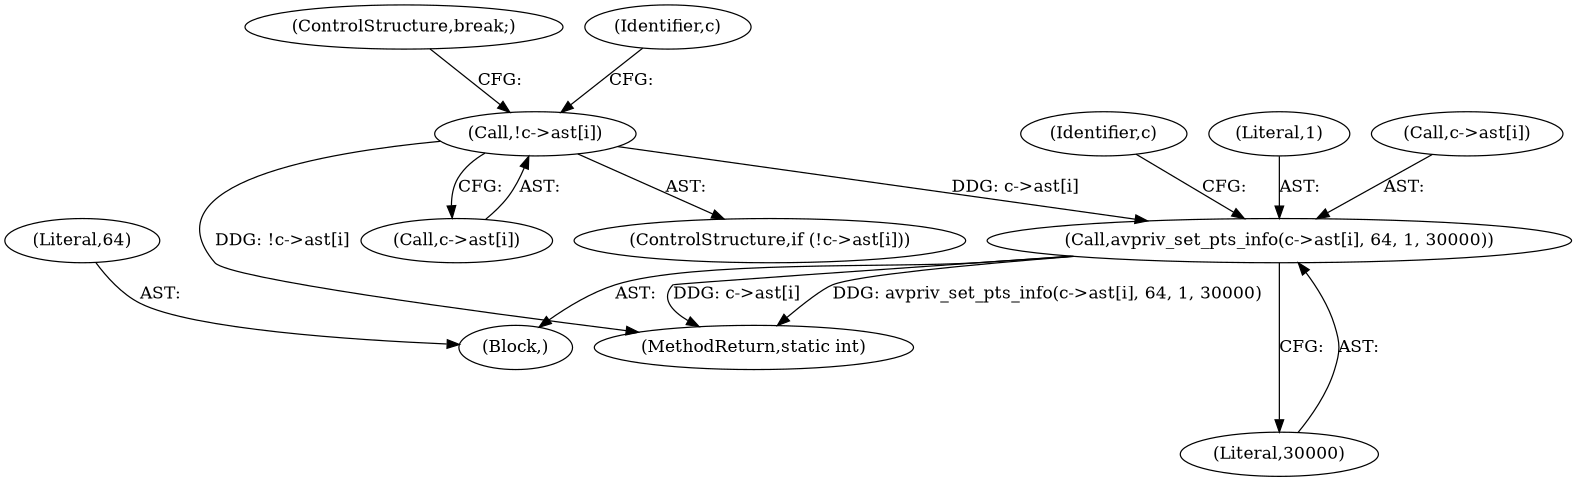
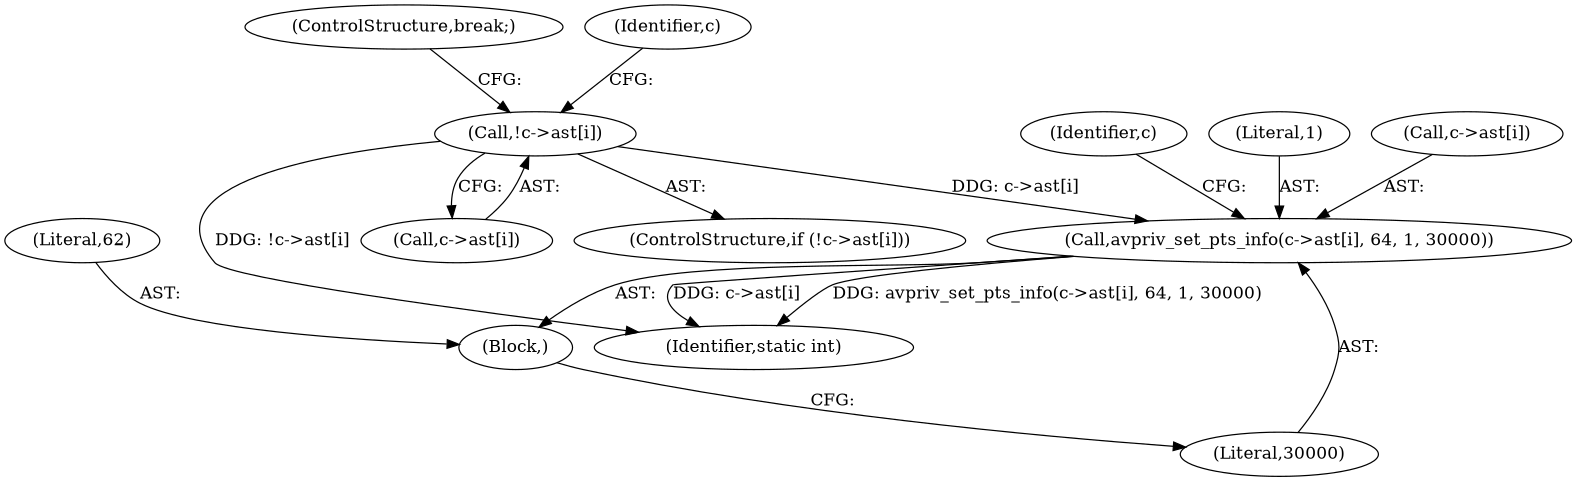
(82, 241) -> (82, 241)
(1279, 341) -> (863, 415)
(754, 347) -> (754, 347)
